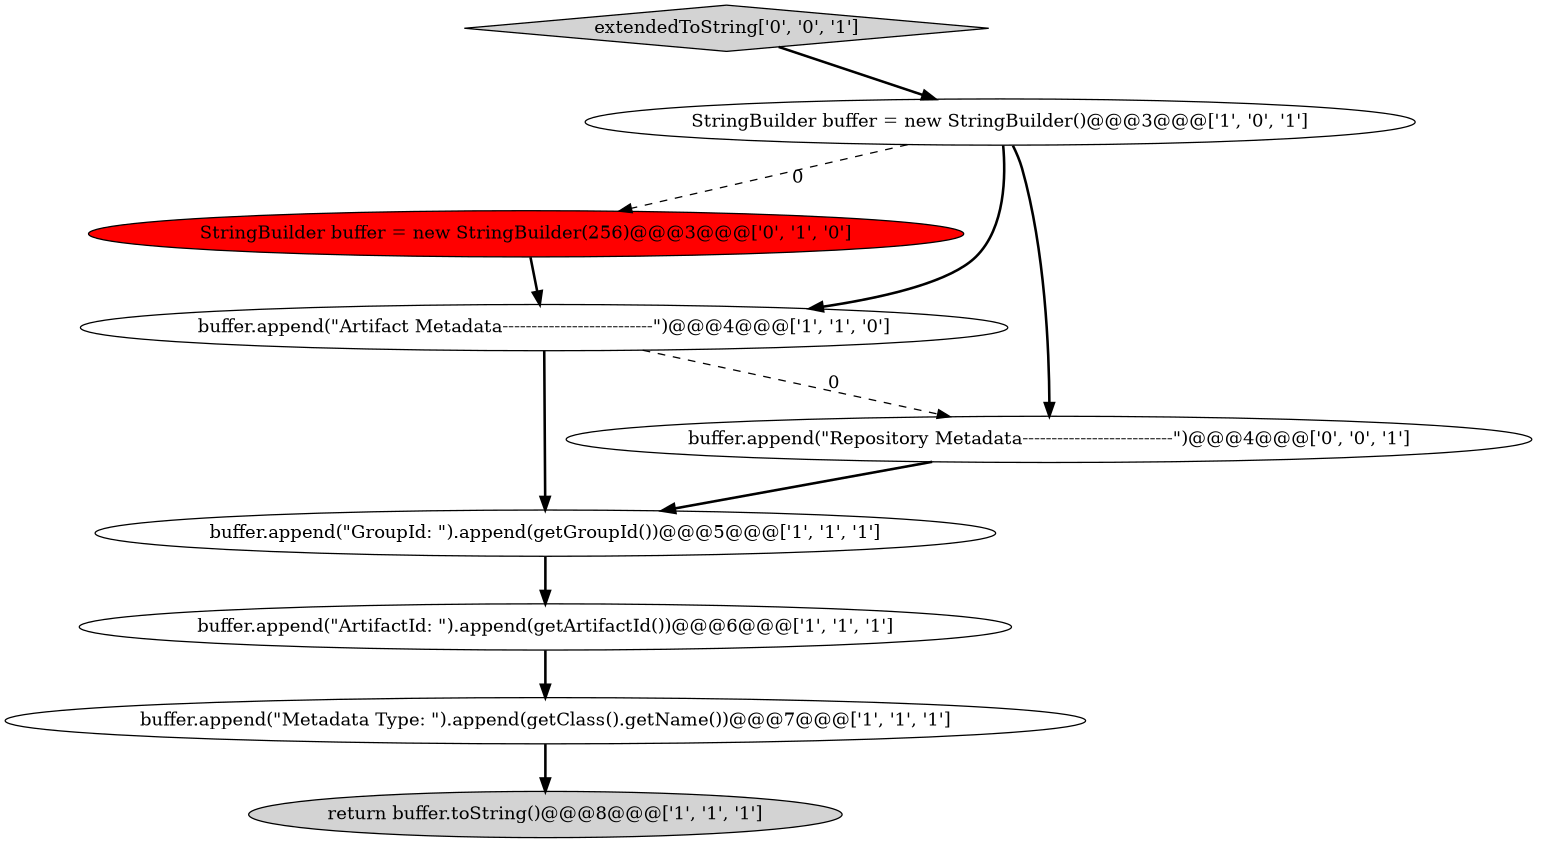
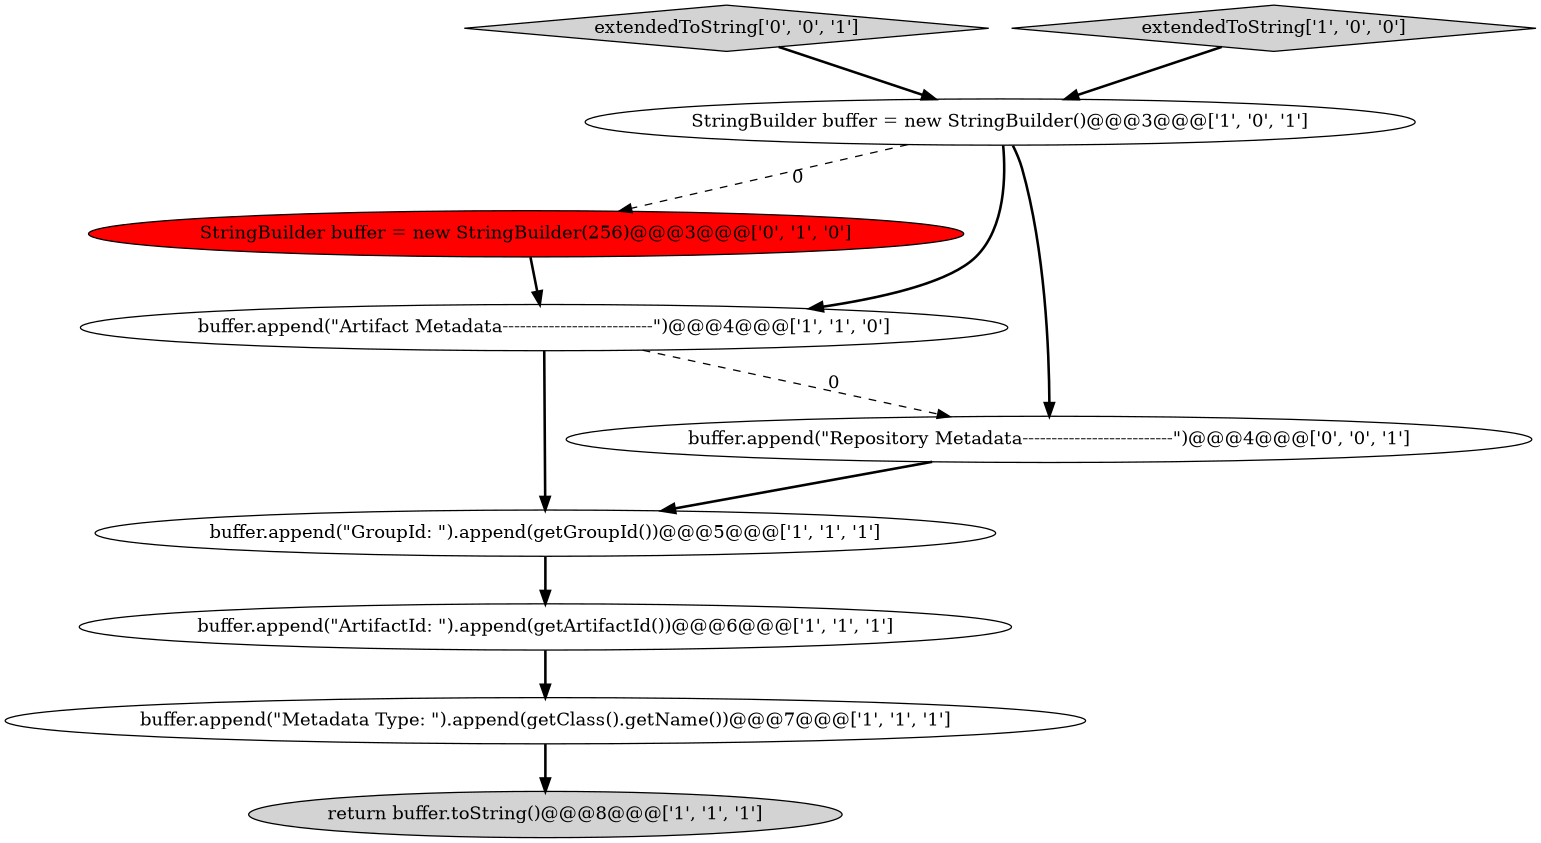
none -> (1274, 28)
